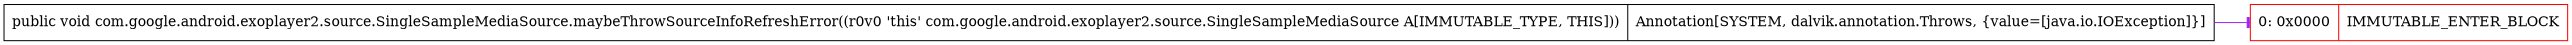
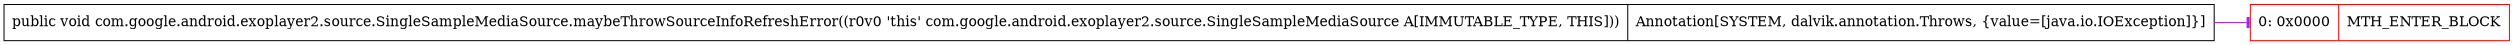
(2453, 22) -> (2424, 22)
